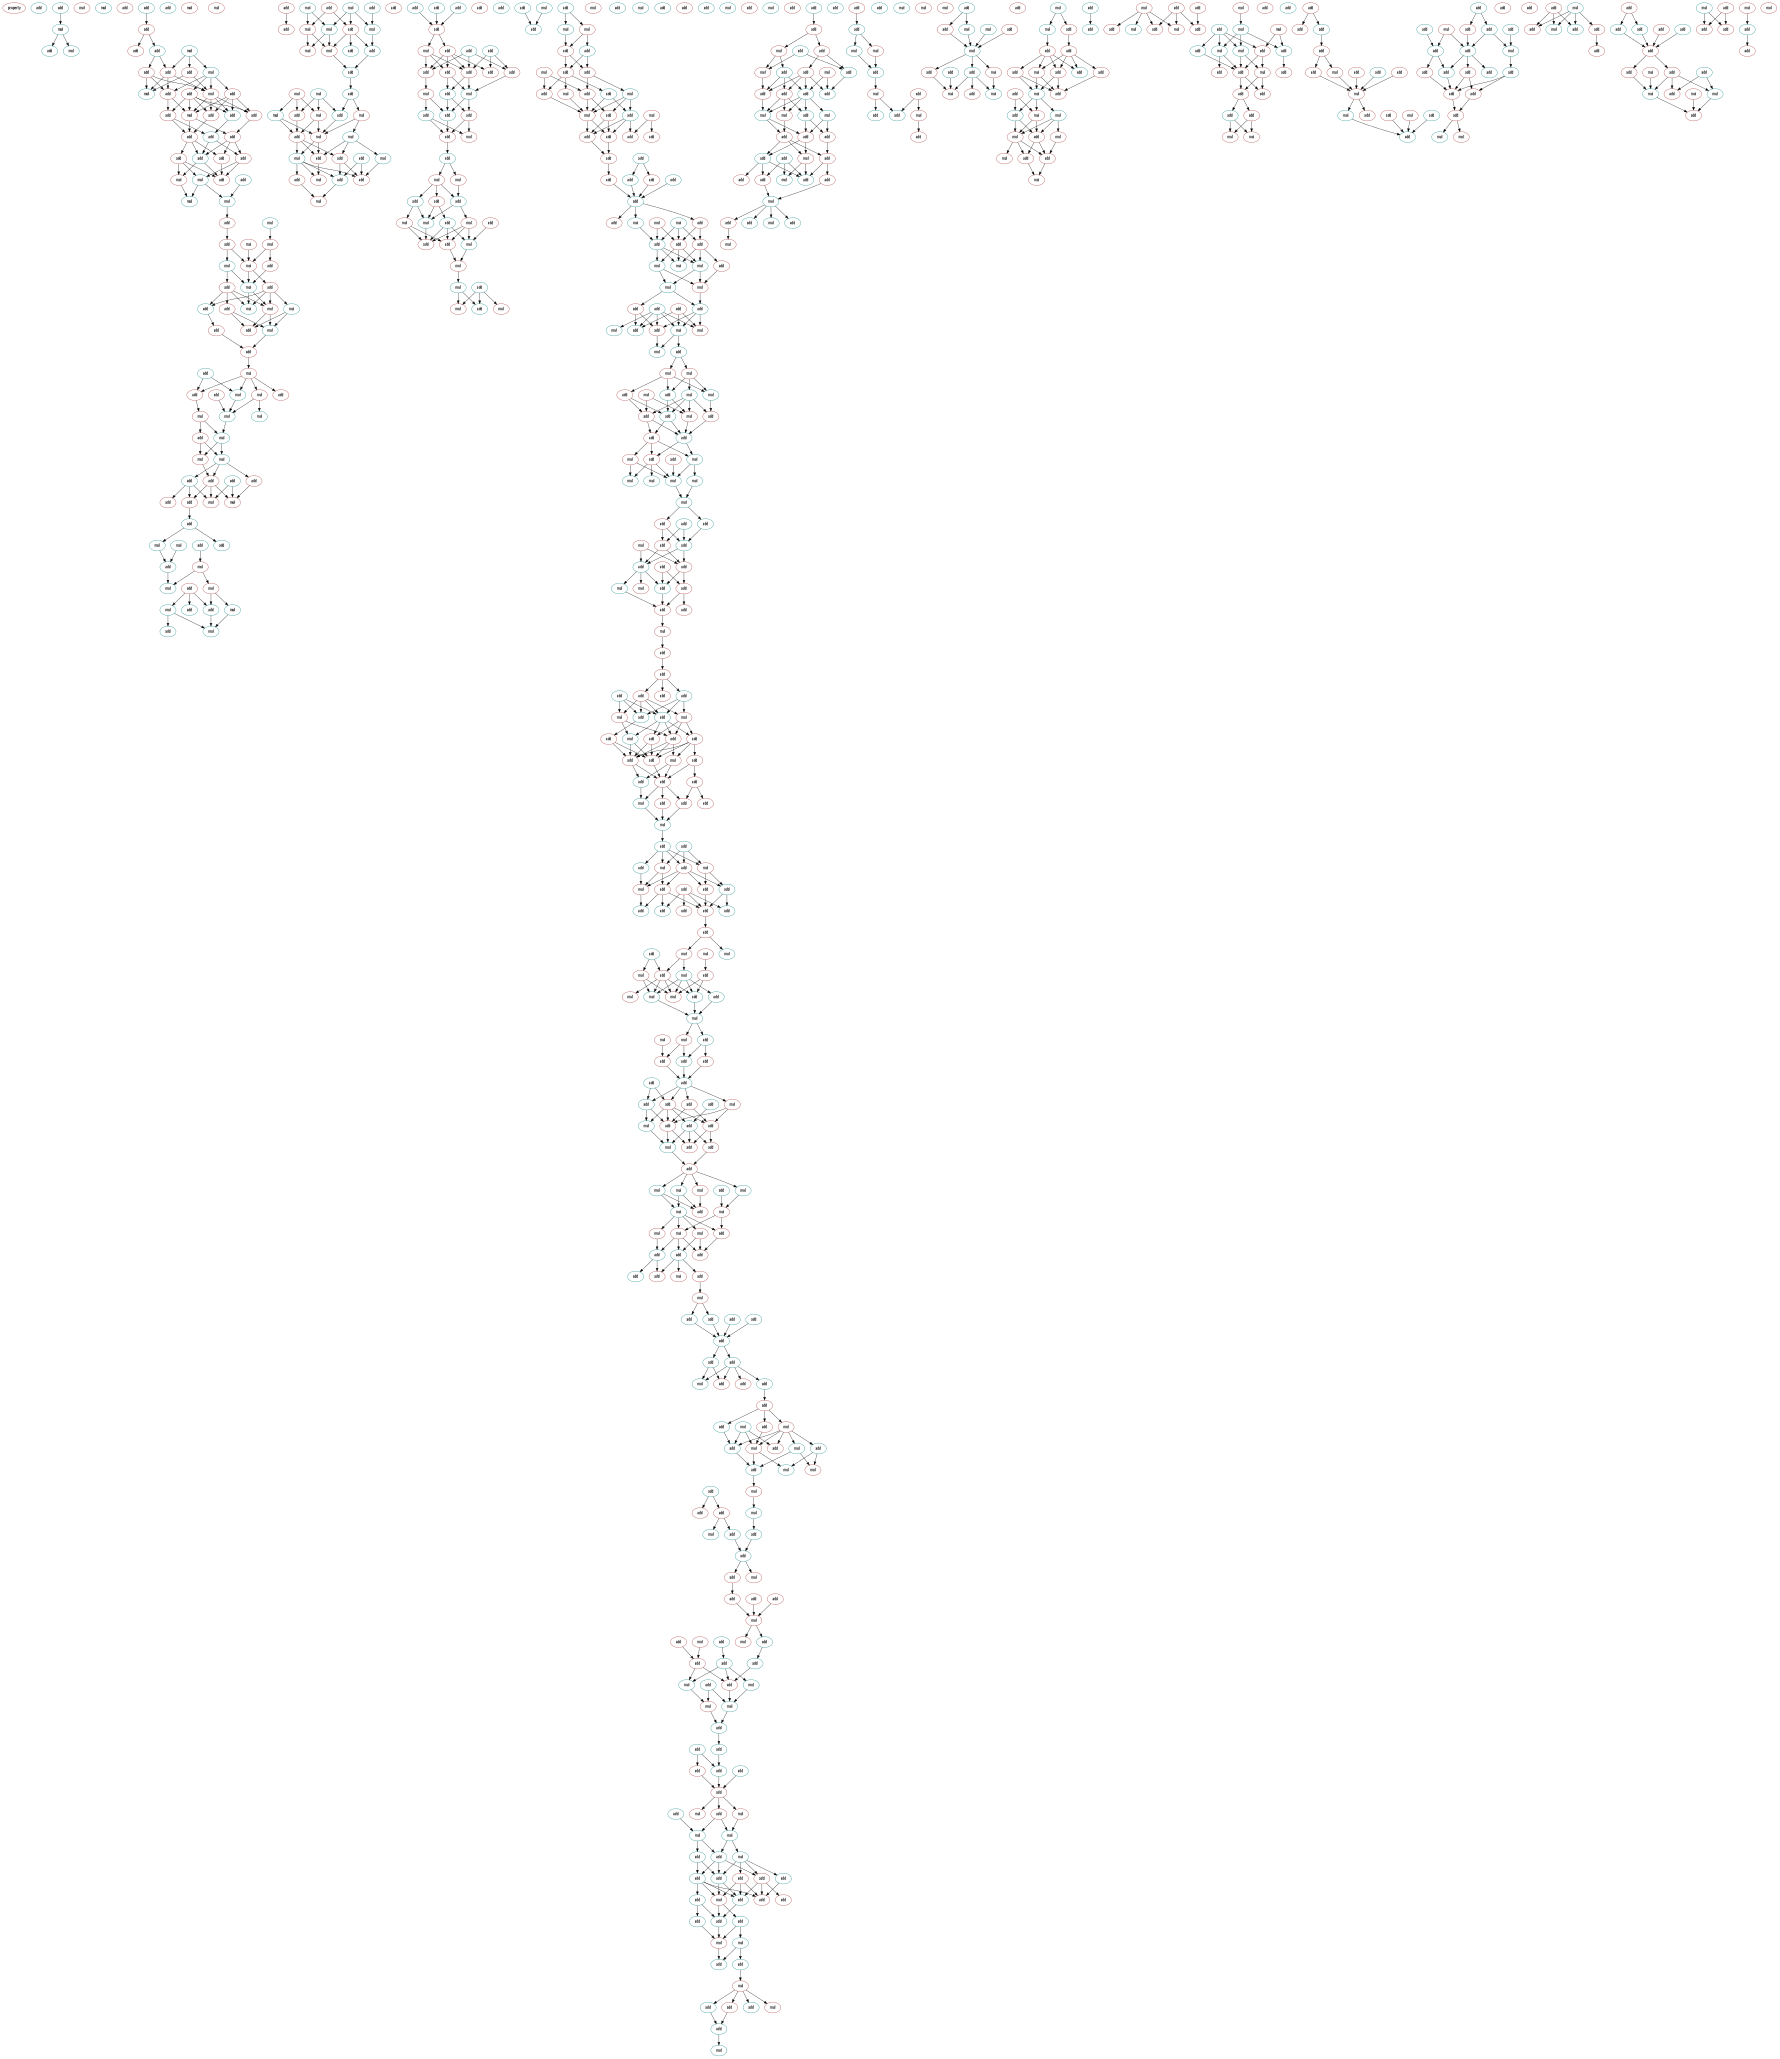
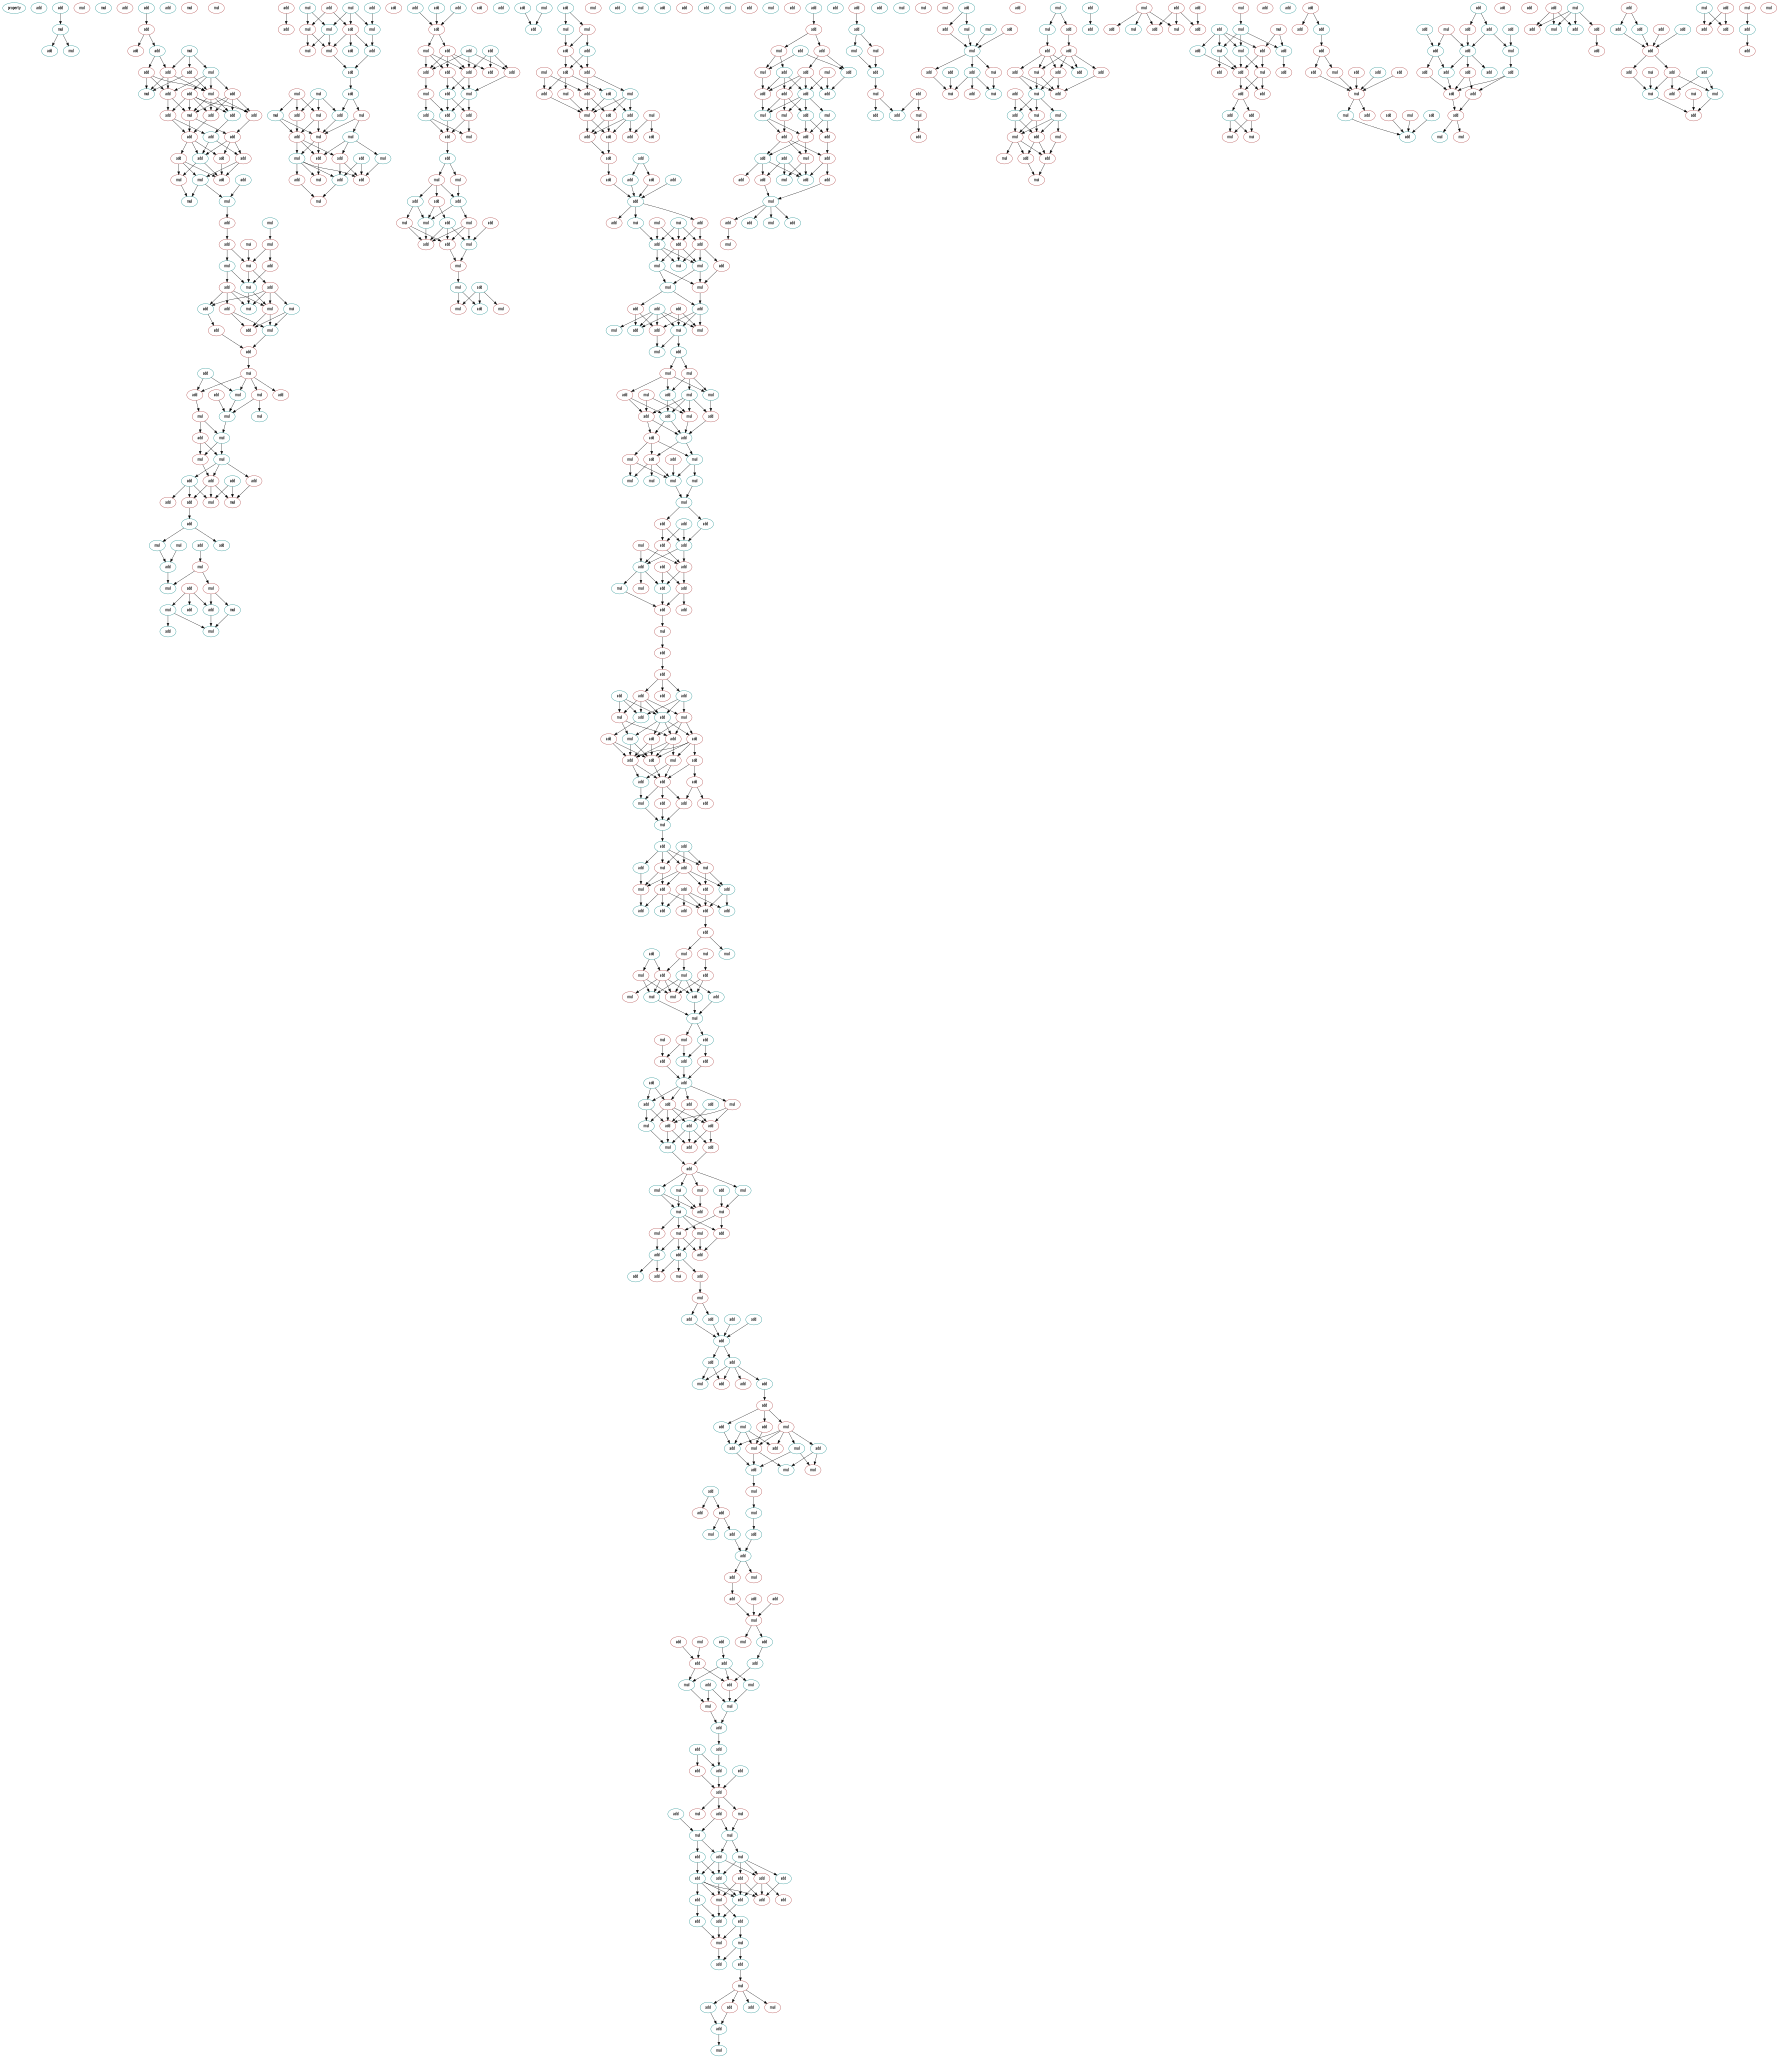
(14, 8) -> (14, 8)
